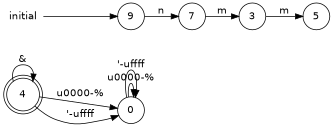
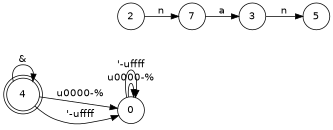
(222, 11) -> (222, 11)
(284, 11) -> (284, 11)
(23, 16) -> none
(131, 16) -> (131, 16)
